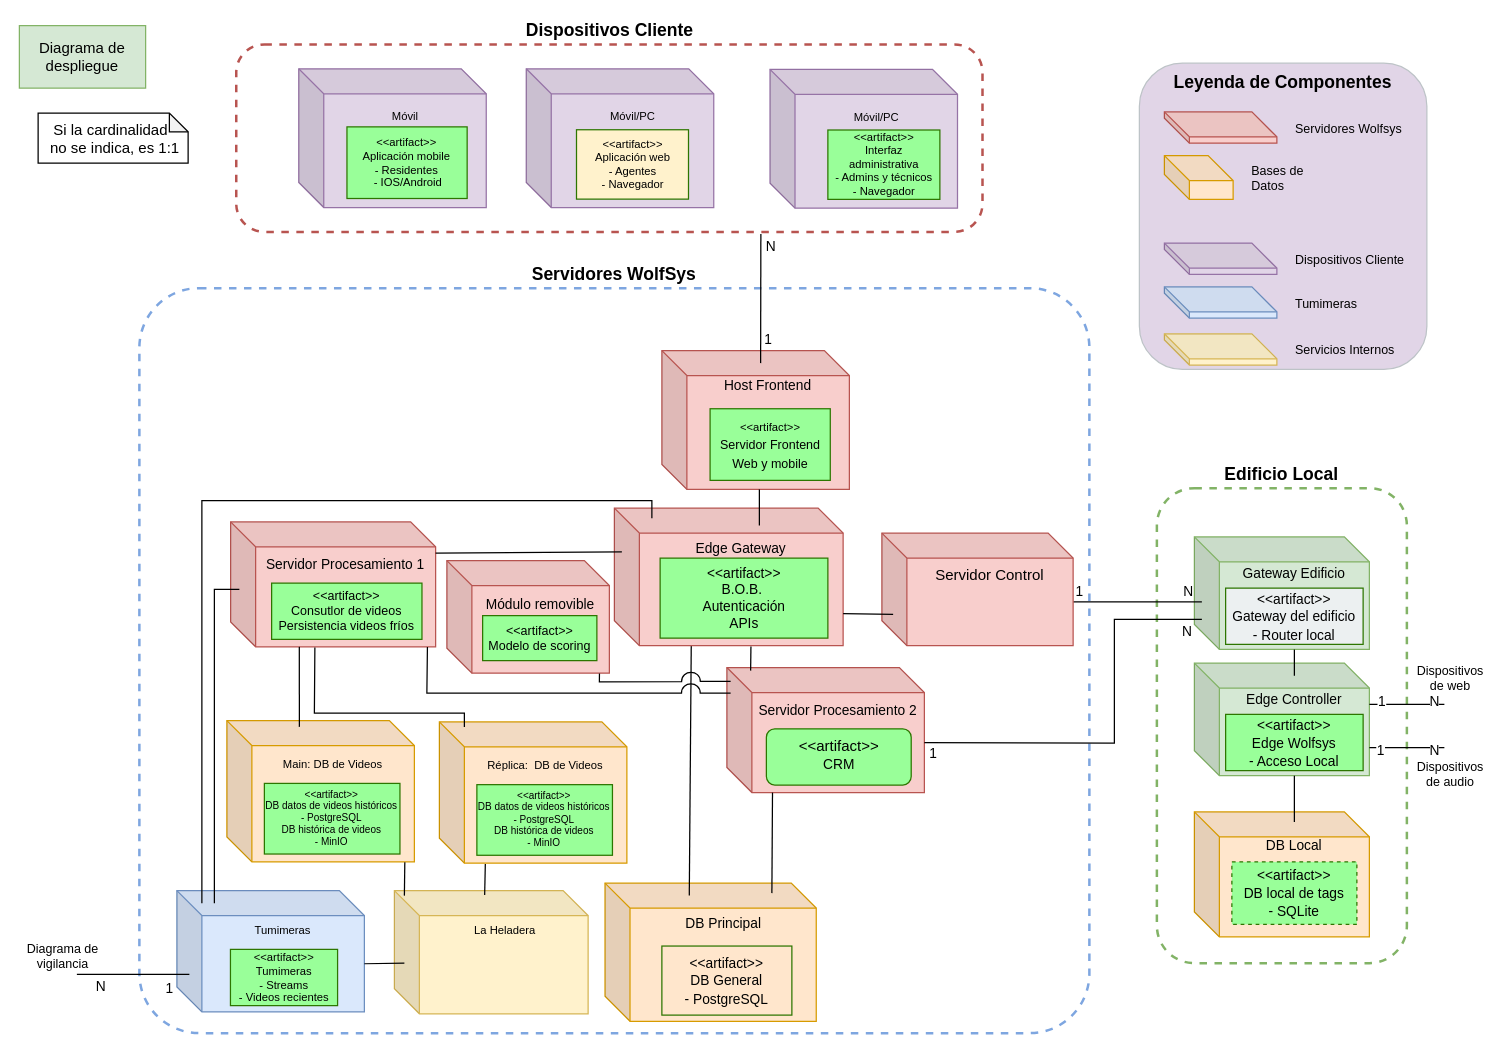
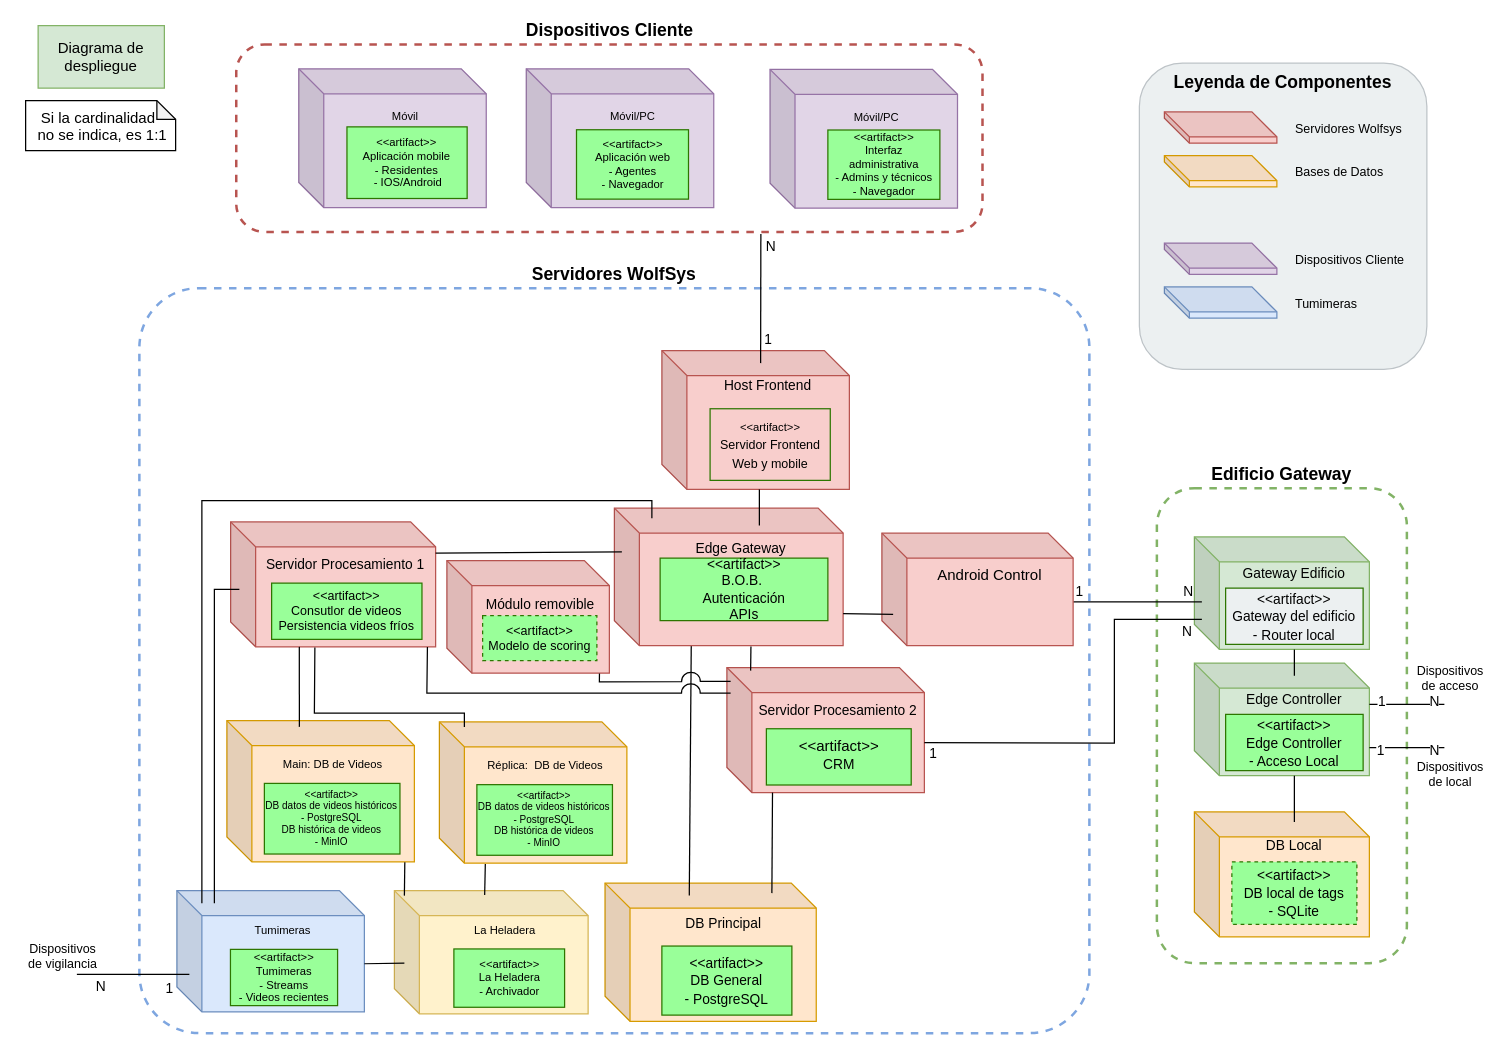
(83, 57) -> (101, 57)
(113, 138) -> (101, 126)
(633, 164) -> (633, 164)
(1199, 178) -> (1221, 171)
(1283, 216) -> (1283, 216)
(1221, 349) -> none
(770, 445) -> (770, 445)
(1282, 474) -> (1282, 474)
(744, 598) -> (744, 589)
(990, 602) -> (990, 602)
(540, 638) -> (540, 638)
(1451, 678) -> (1451, 678)
(1294, 743) -> (1294, 743)
(839, 757) -> (839, 757)
(1451, 774) -> (1451, 774)
(63, 956) -> (63, 956)
none -> (509, 978)
(727, 981) -> (727, 981)
